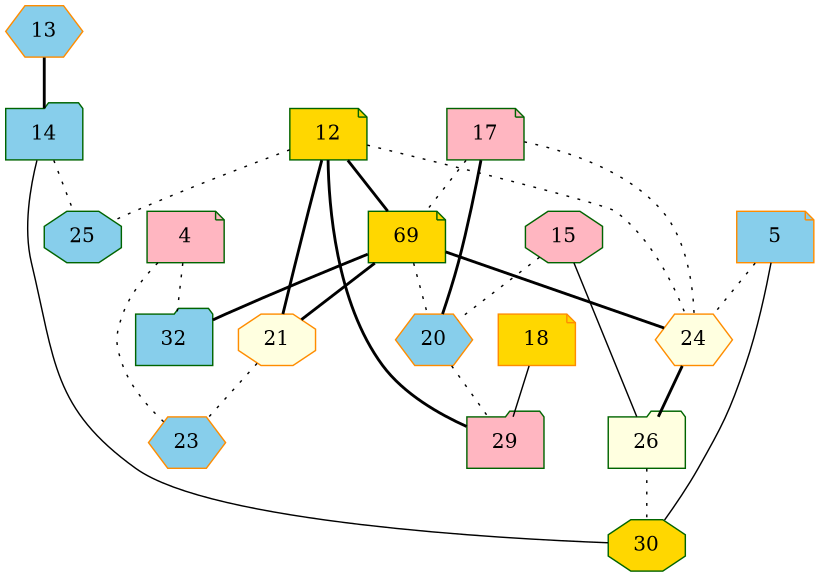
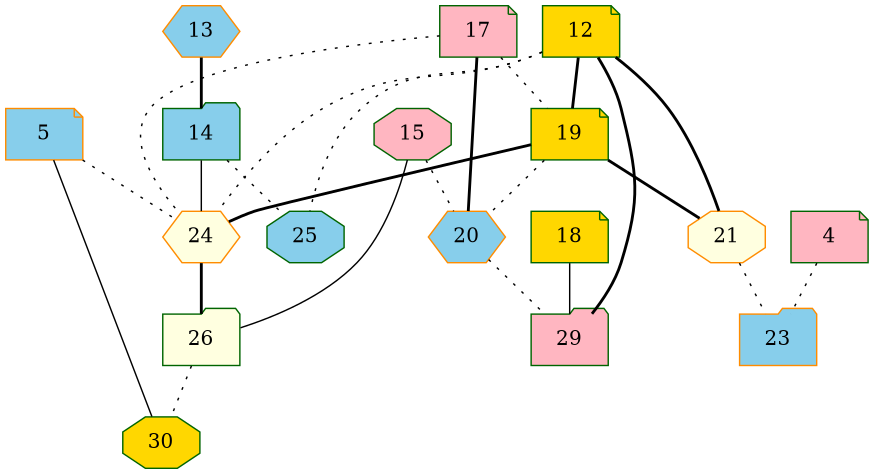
(407, 237) -> (570, 134)
(174, 340) -> none
(537, 340) -> (570, 237)
(187, 443) -> (778, 340)
(200, 495) -> (201, 186)
